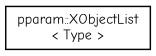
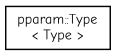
(78, 28) -> (58, 28)
